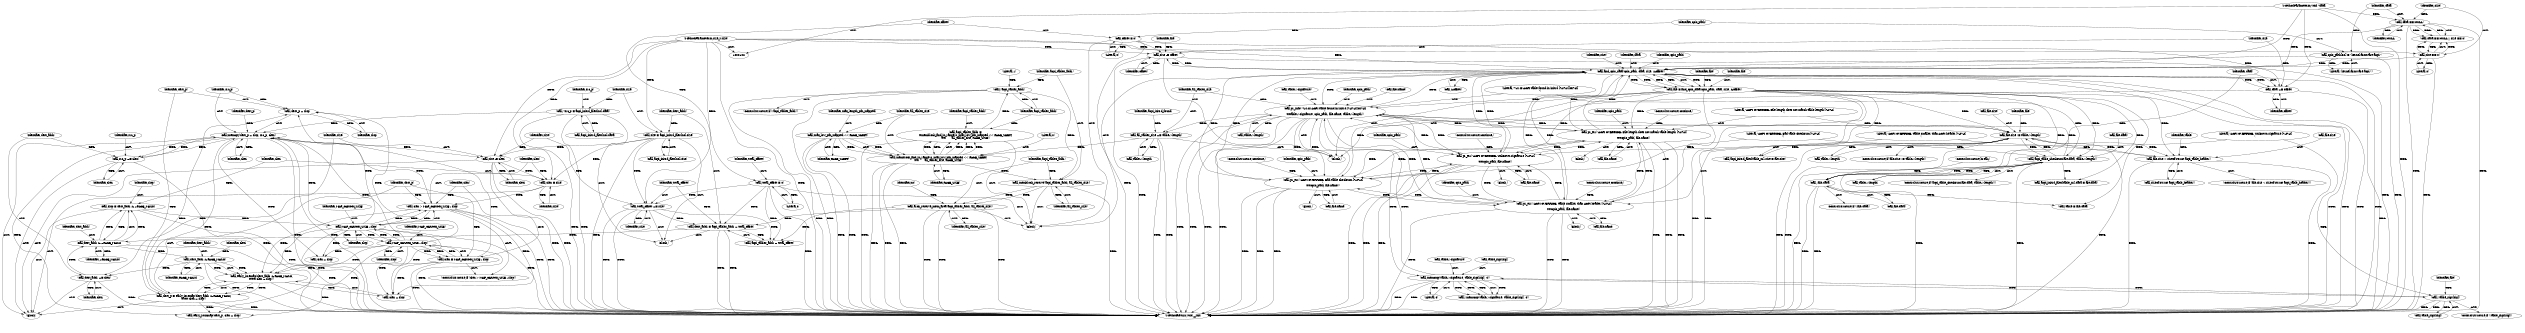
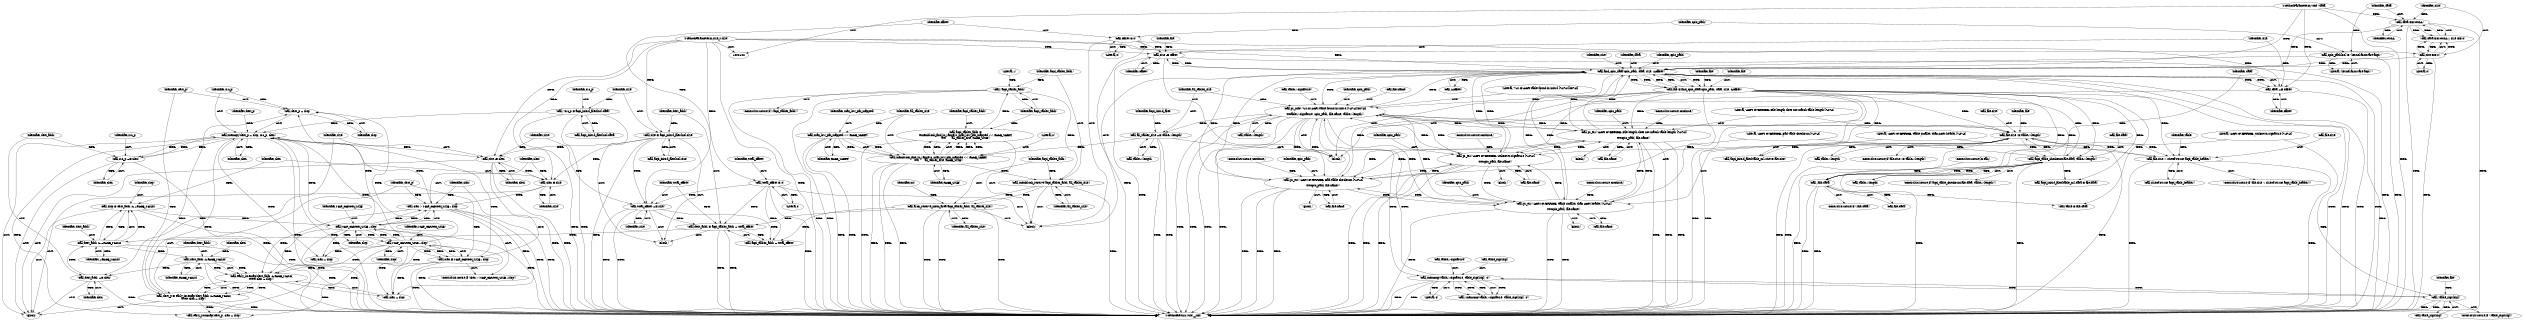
(852, 112) -> (852, 112)
(1153, 112) -> (1153, 112)
